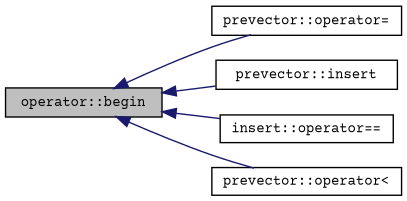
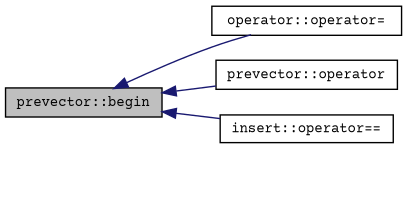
(307, 21) -> (307, 21)
(307, 75) -> (307, 75)
(84, 102) -> (84, 102)
(307, 181) -> none
